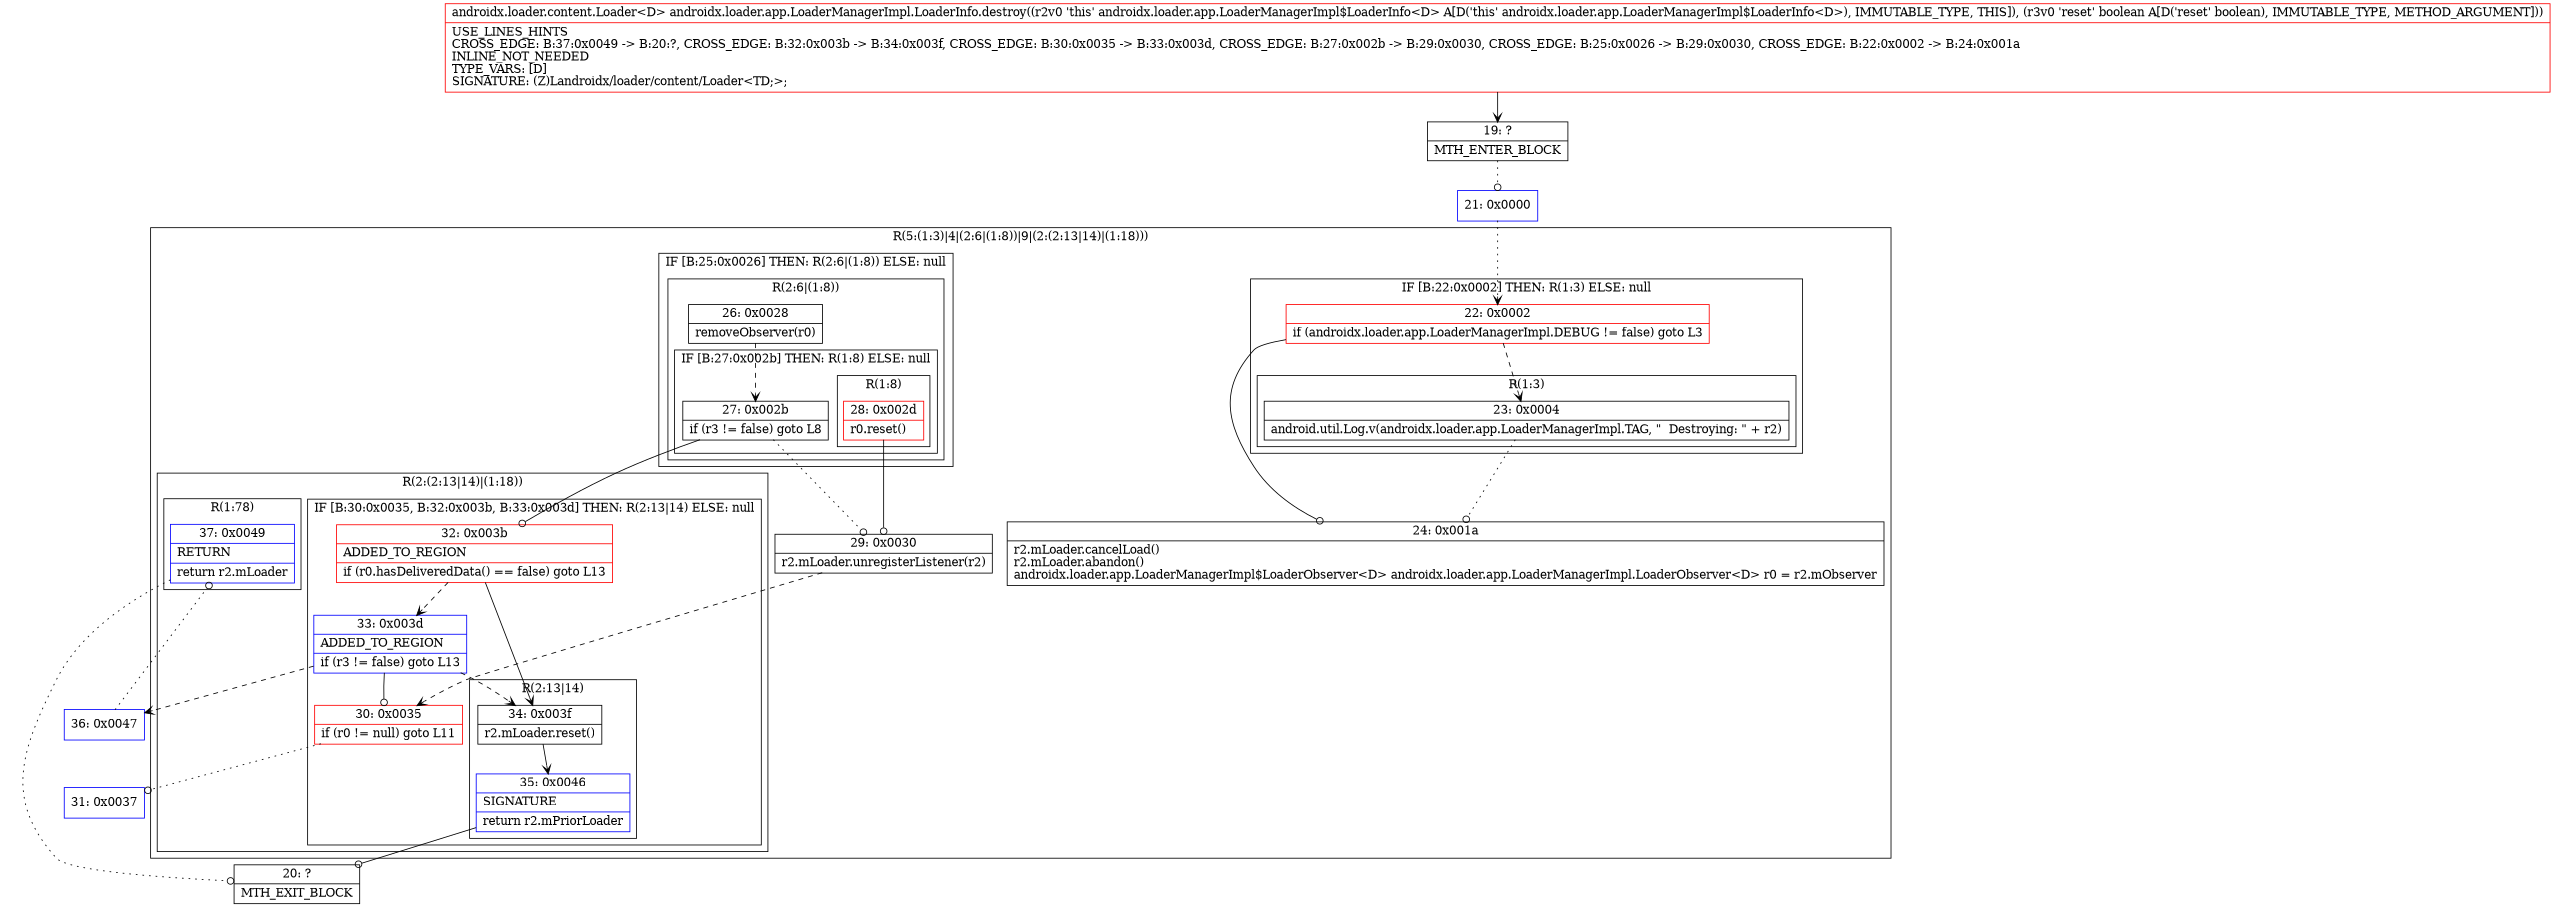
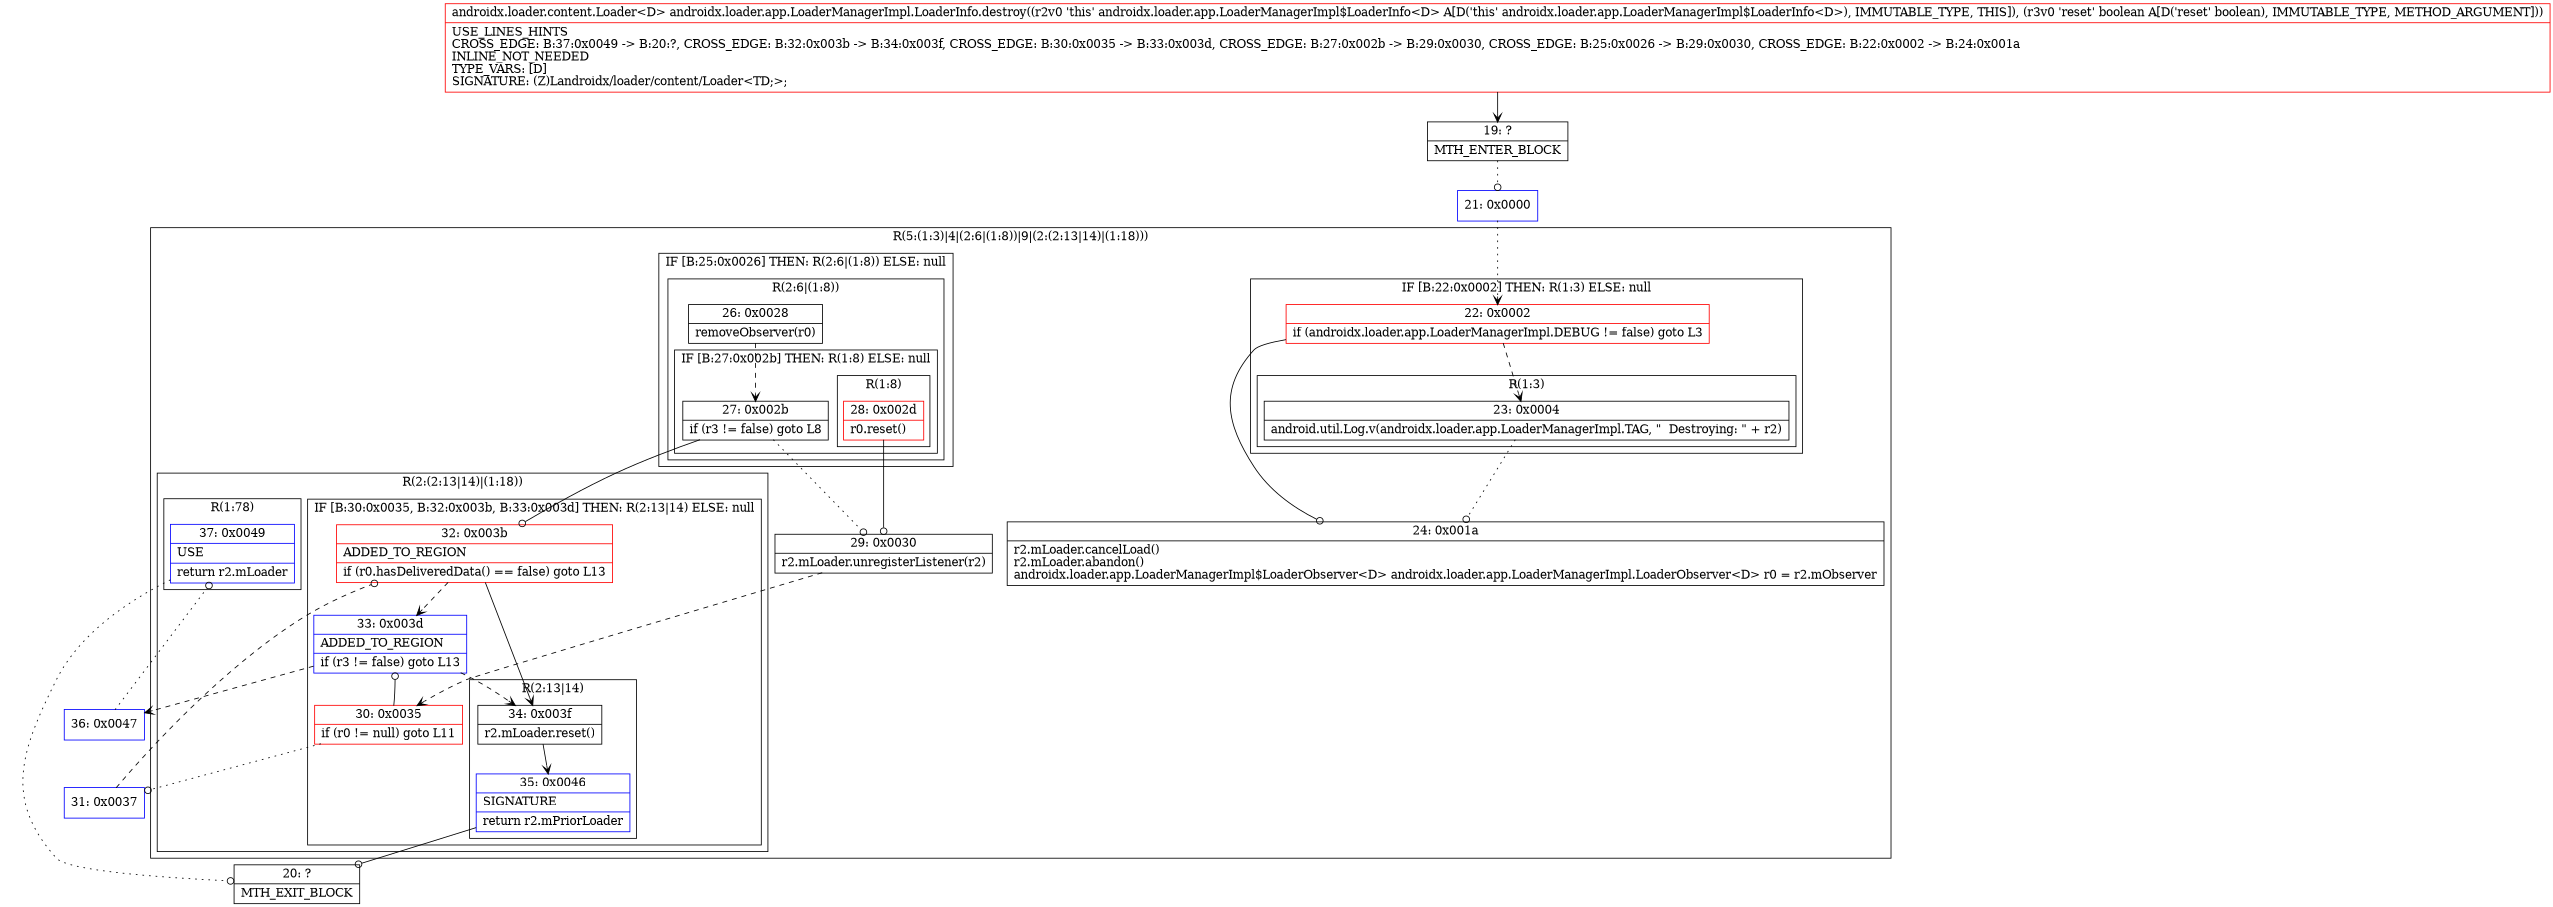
(204, 553) -> (191, 553)
none -> (232, 671)
(384, 686) -> (395, 693)
